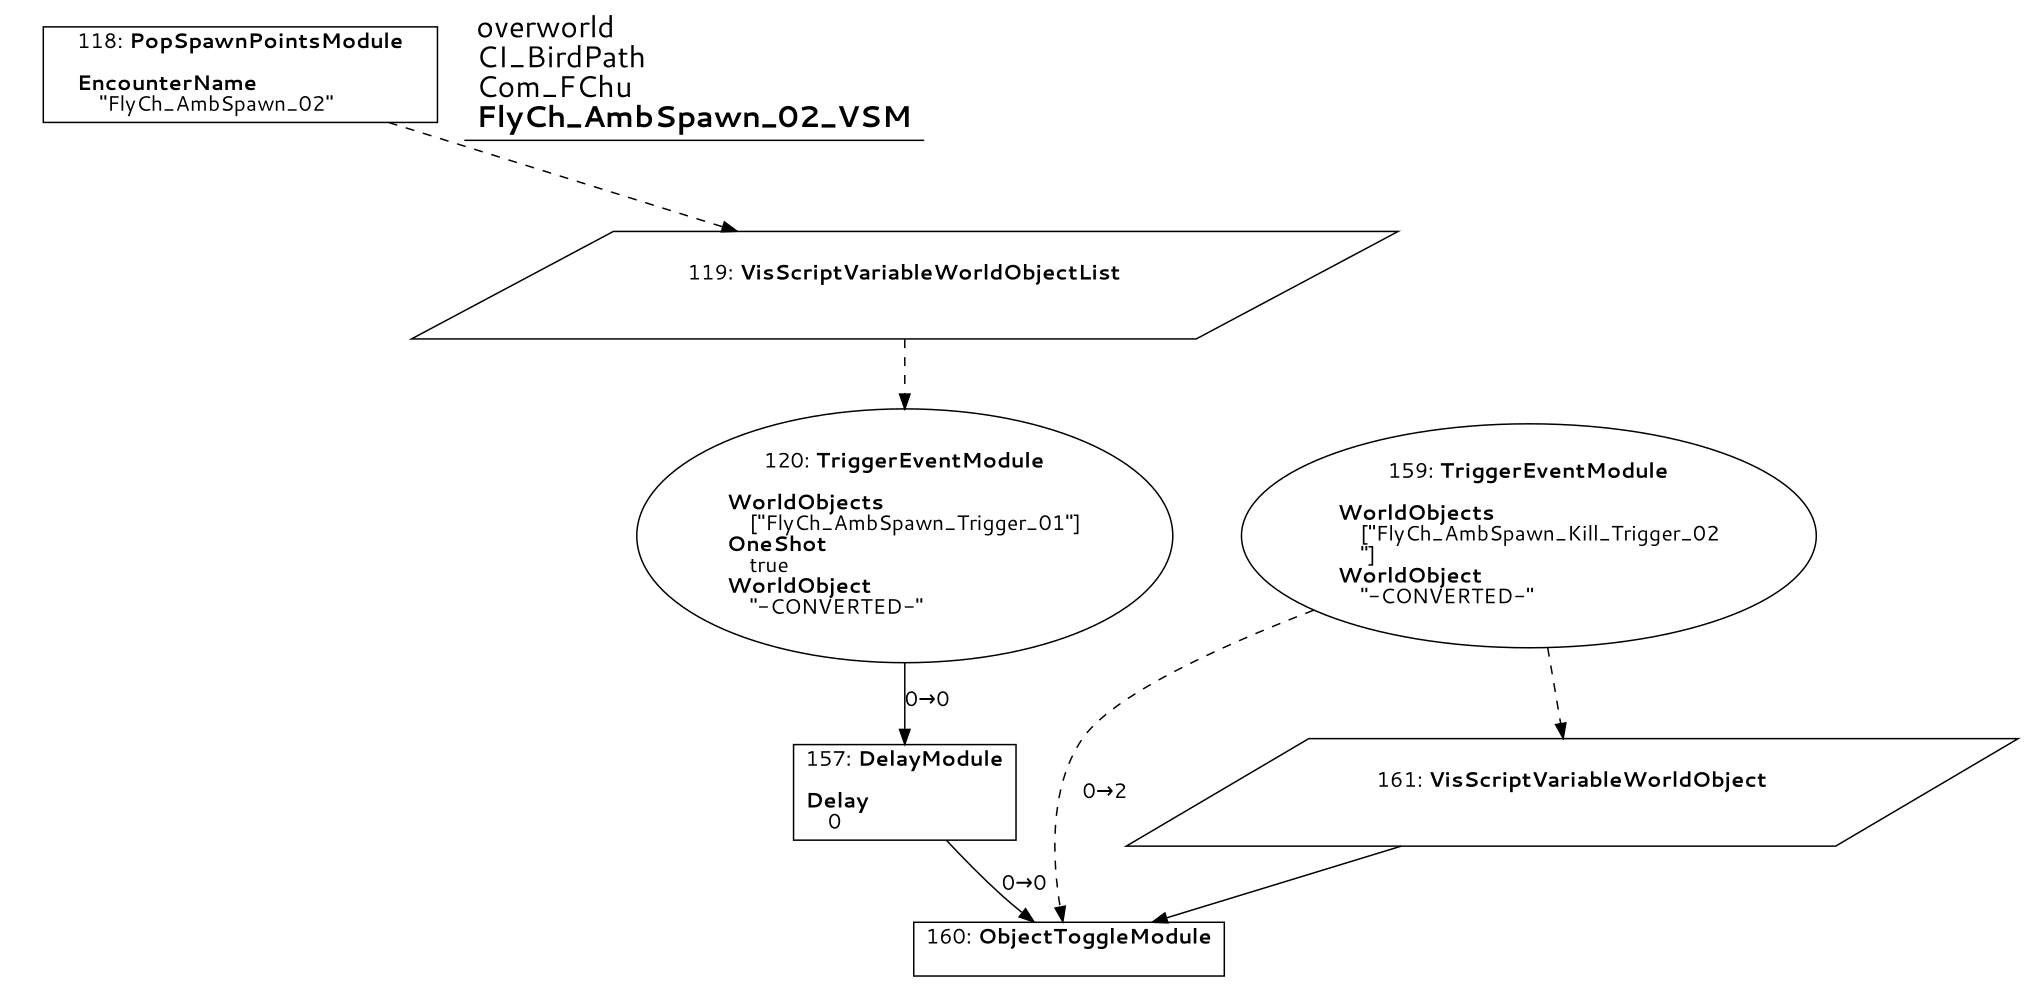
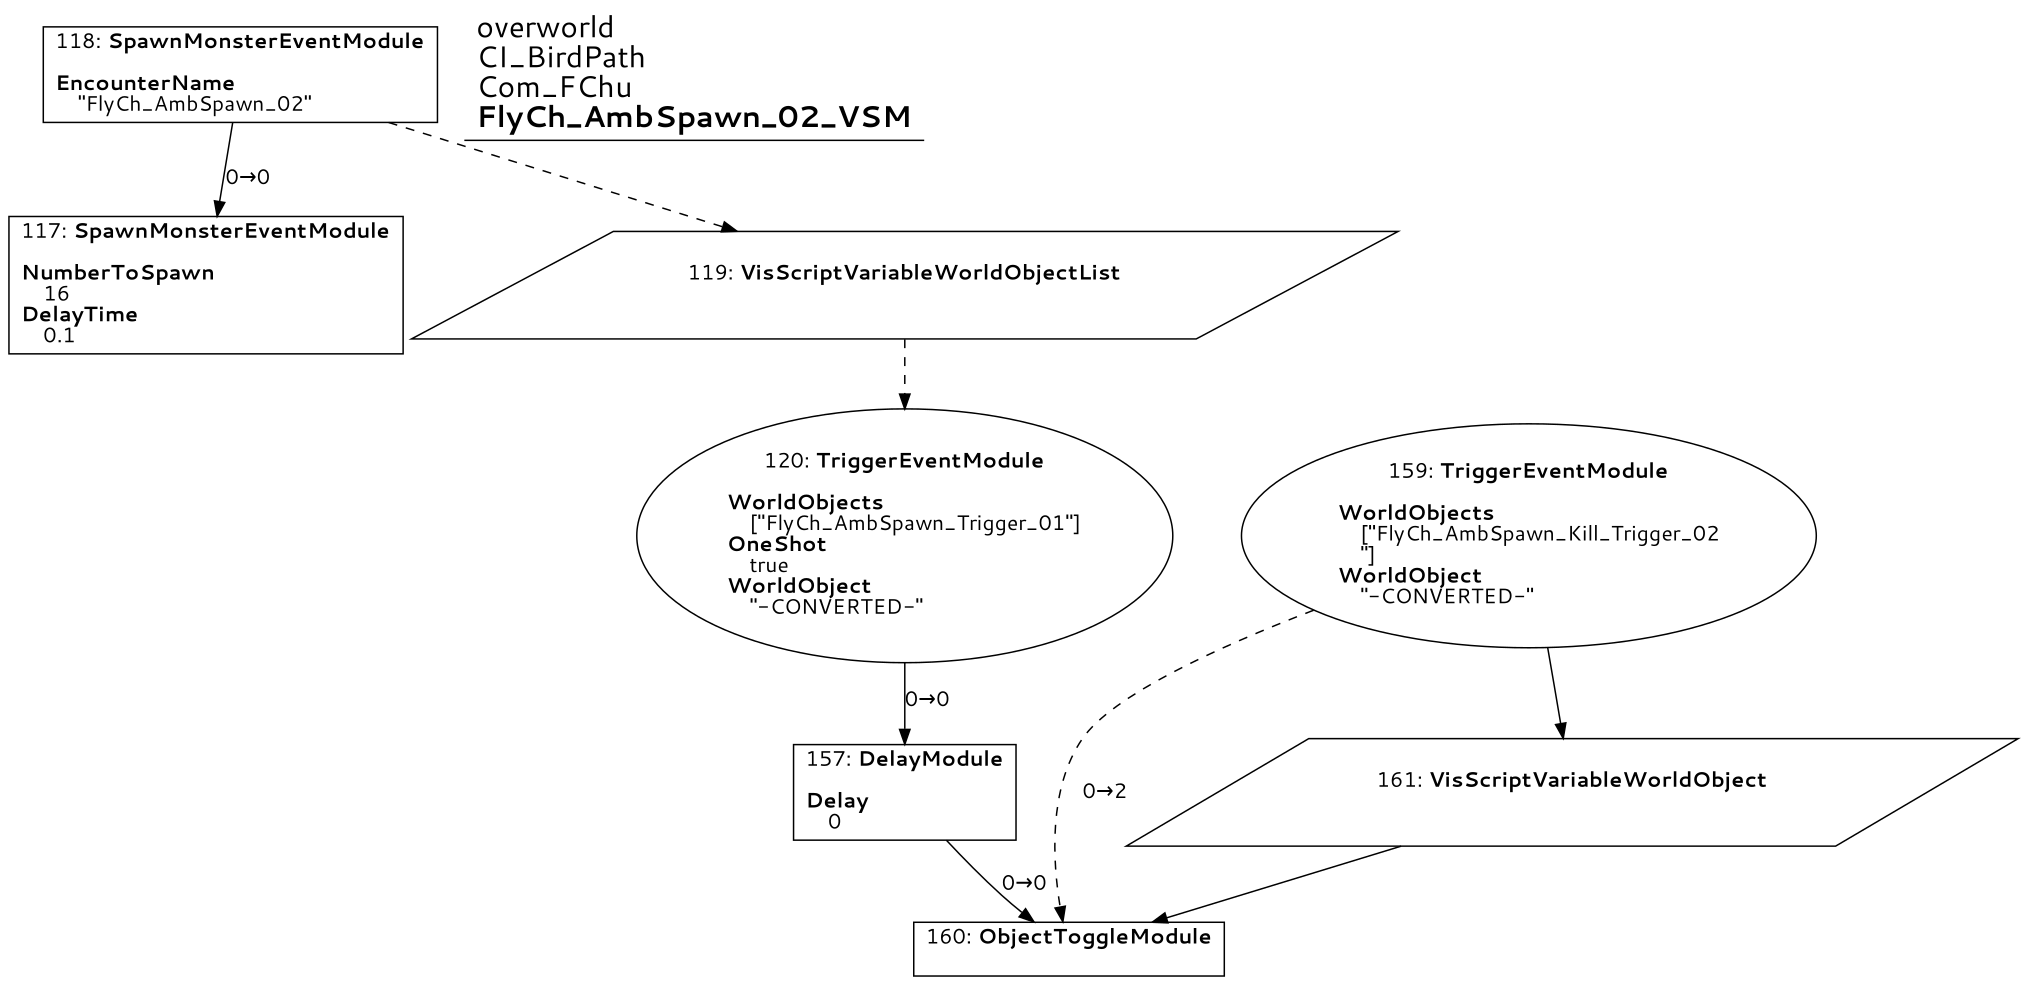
(267, 42) -> (267, 42)
none -> (206, 285)
(1554, 686) -> (1554, 686)
